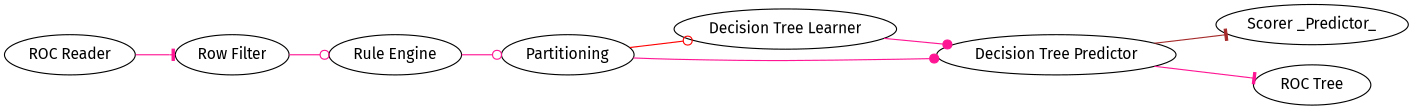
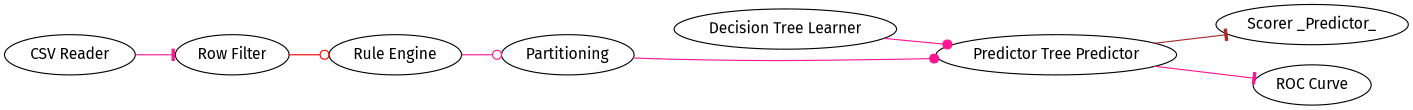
(656, 44) -> none
(70, 55) -> (70, 55)
(305, 55) -> (305, 55)
(1056, 55) -> (1056, 55)
(1312, 85) -> (1312, 85)
